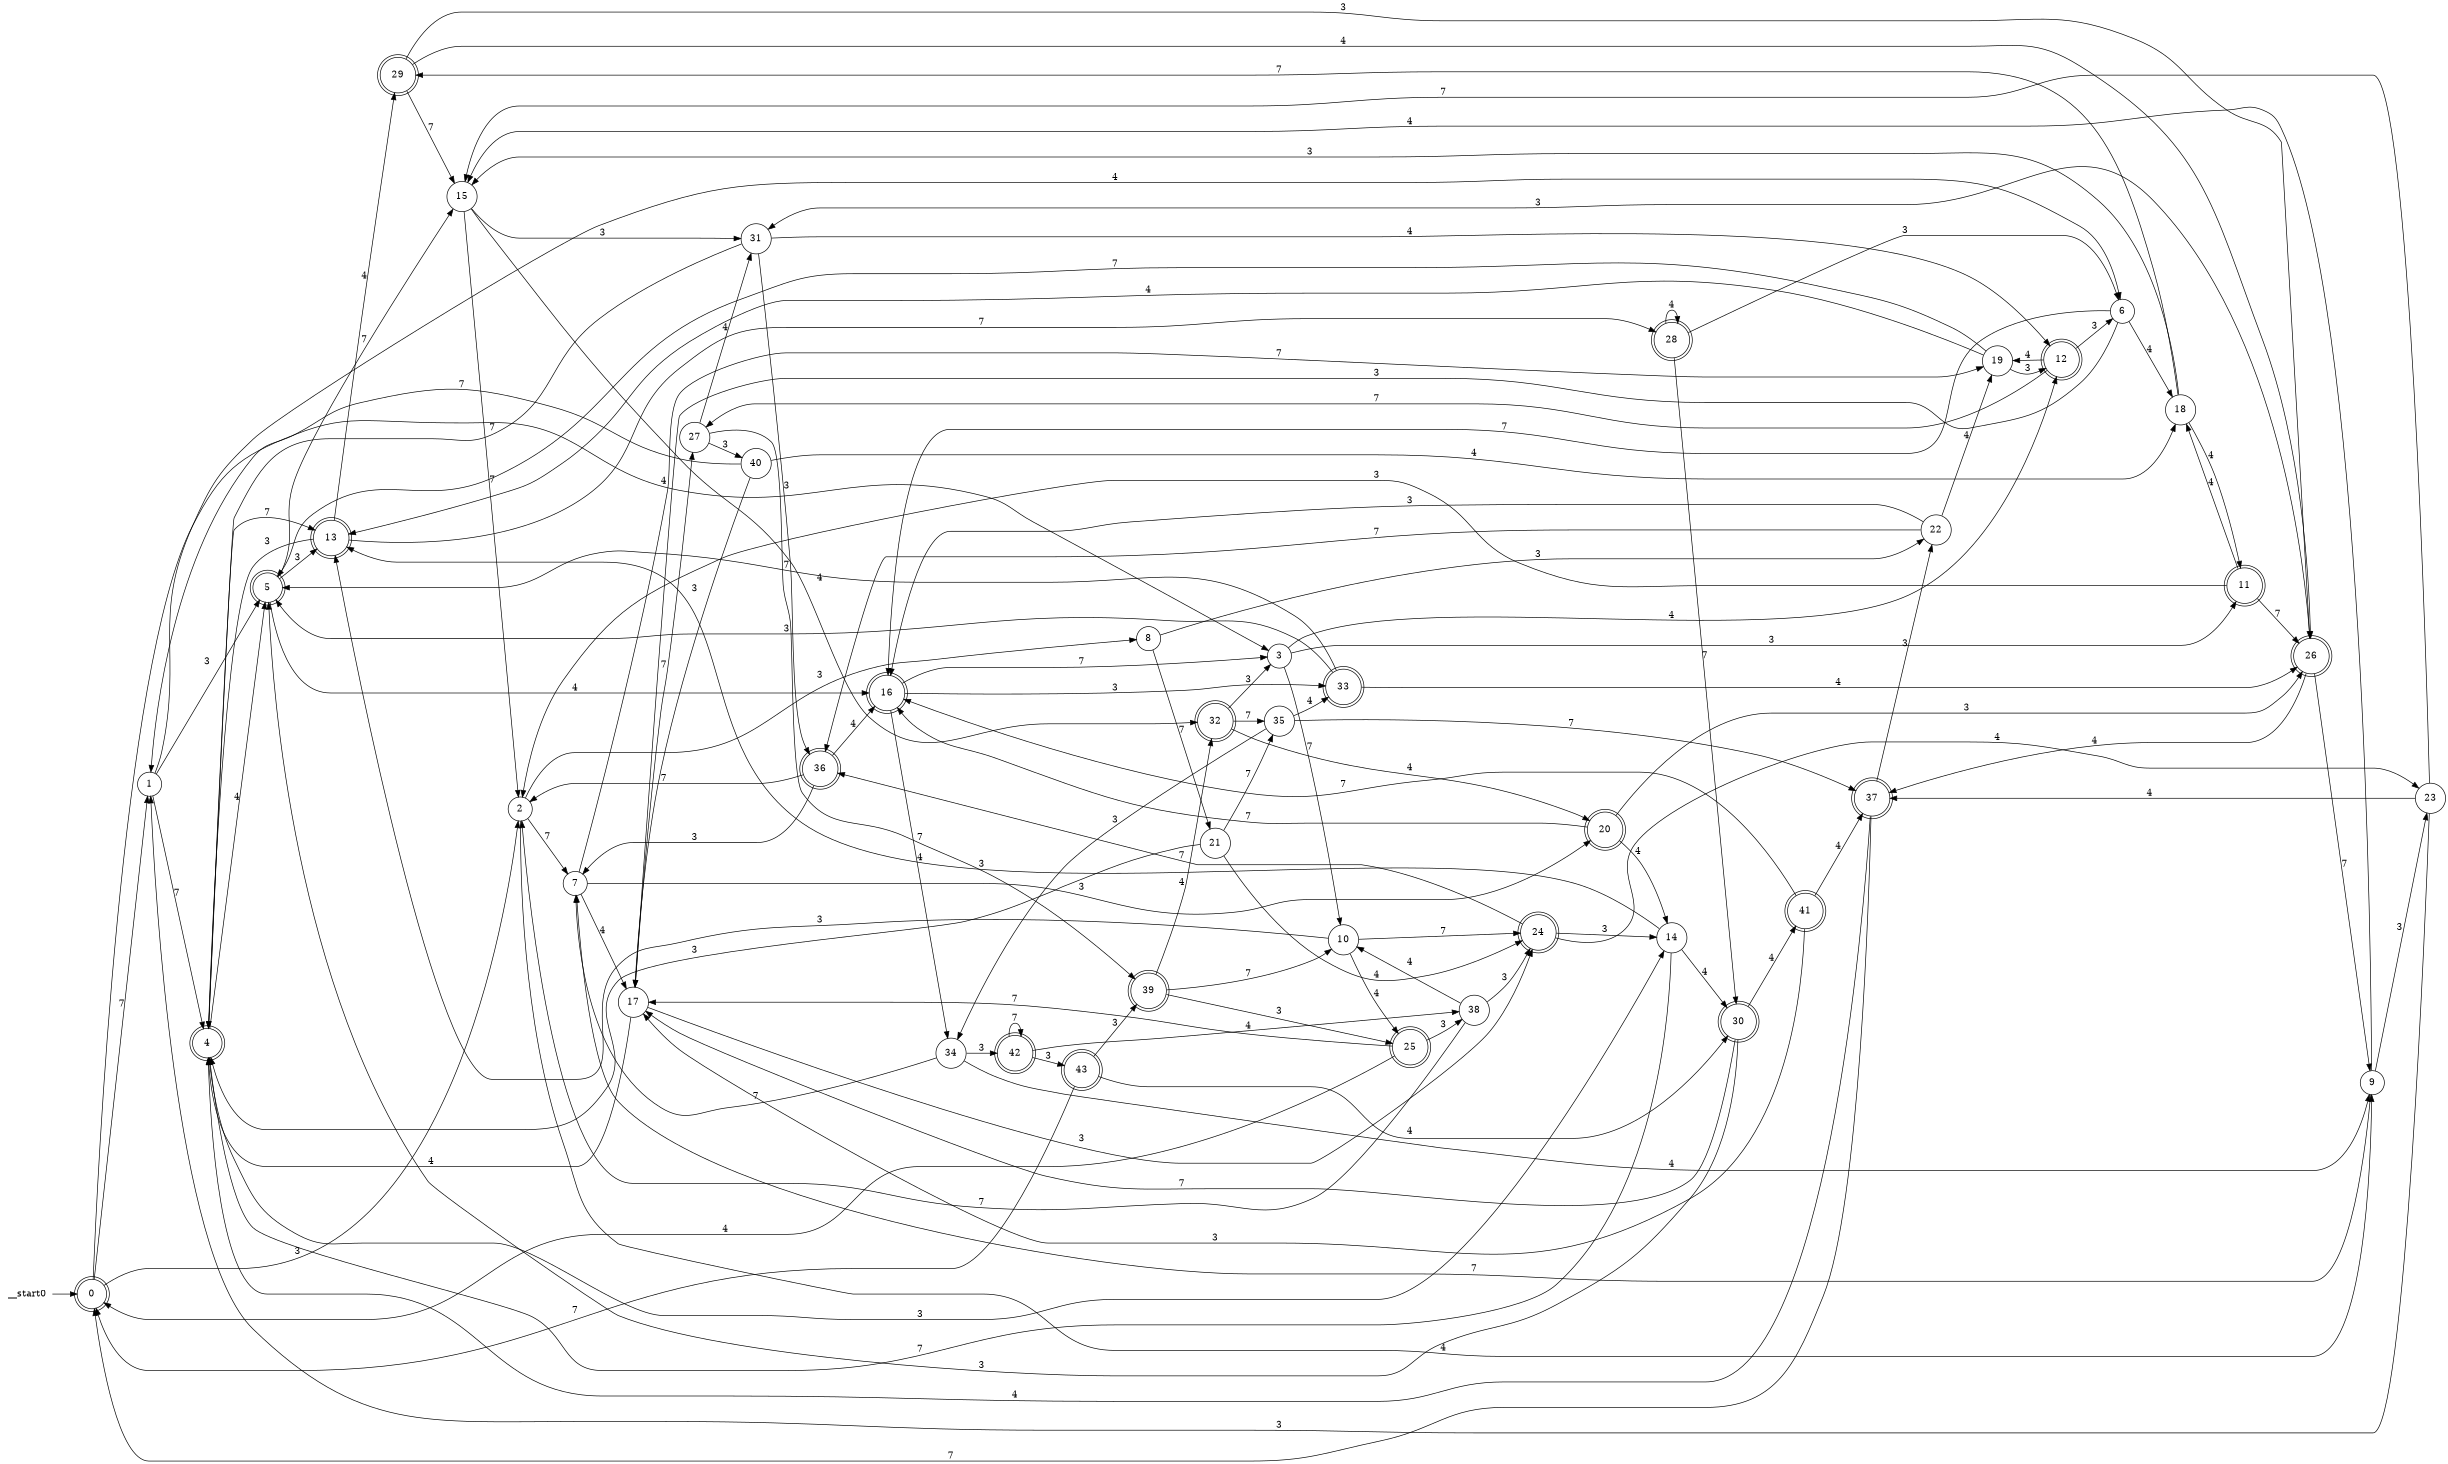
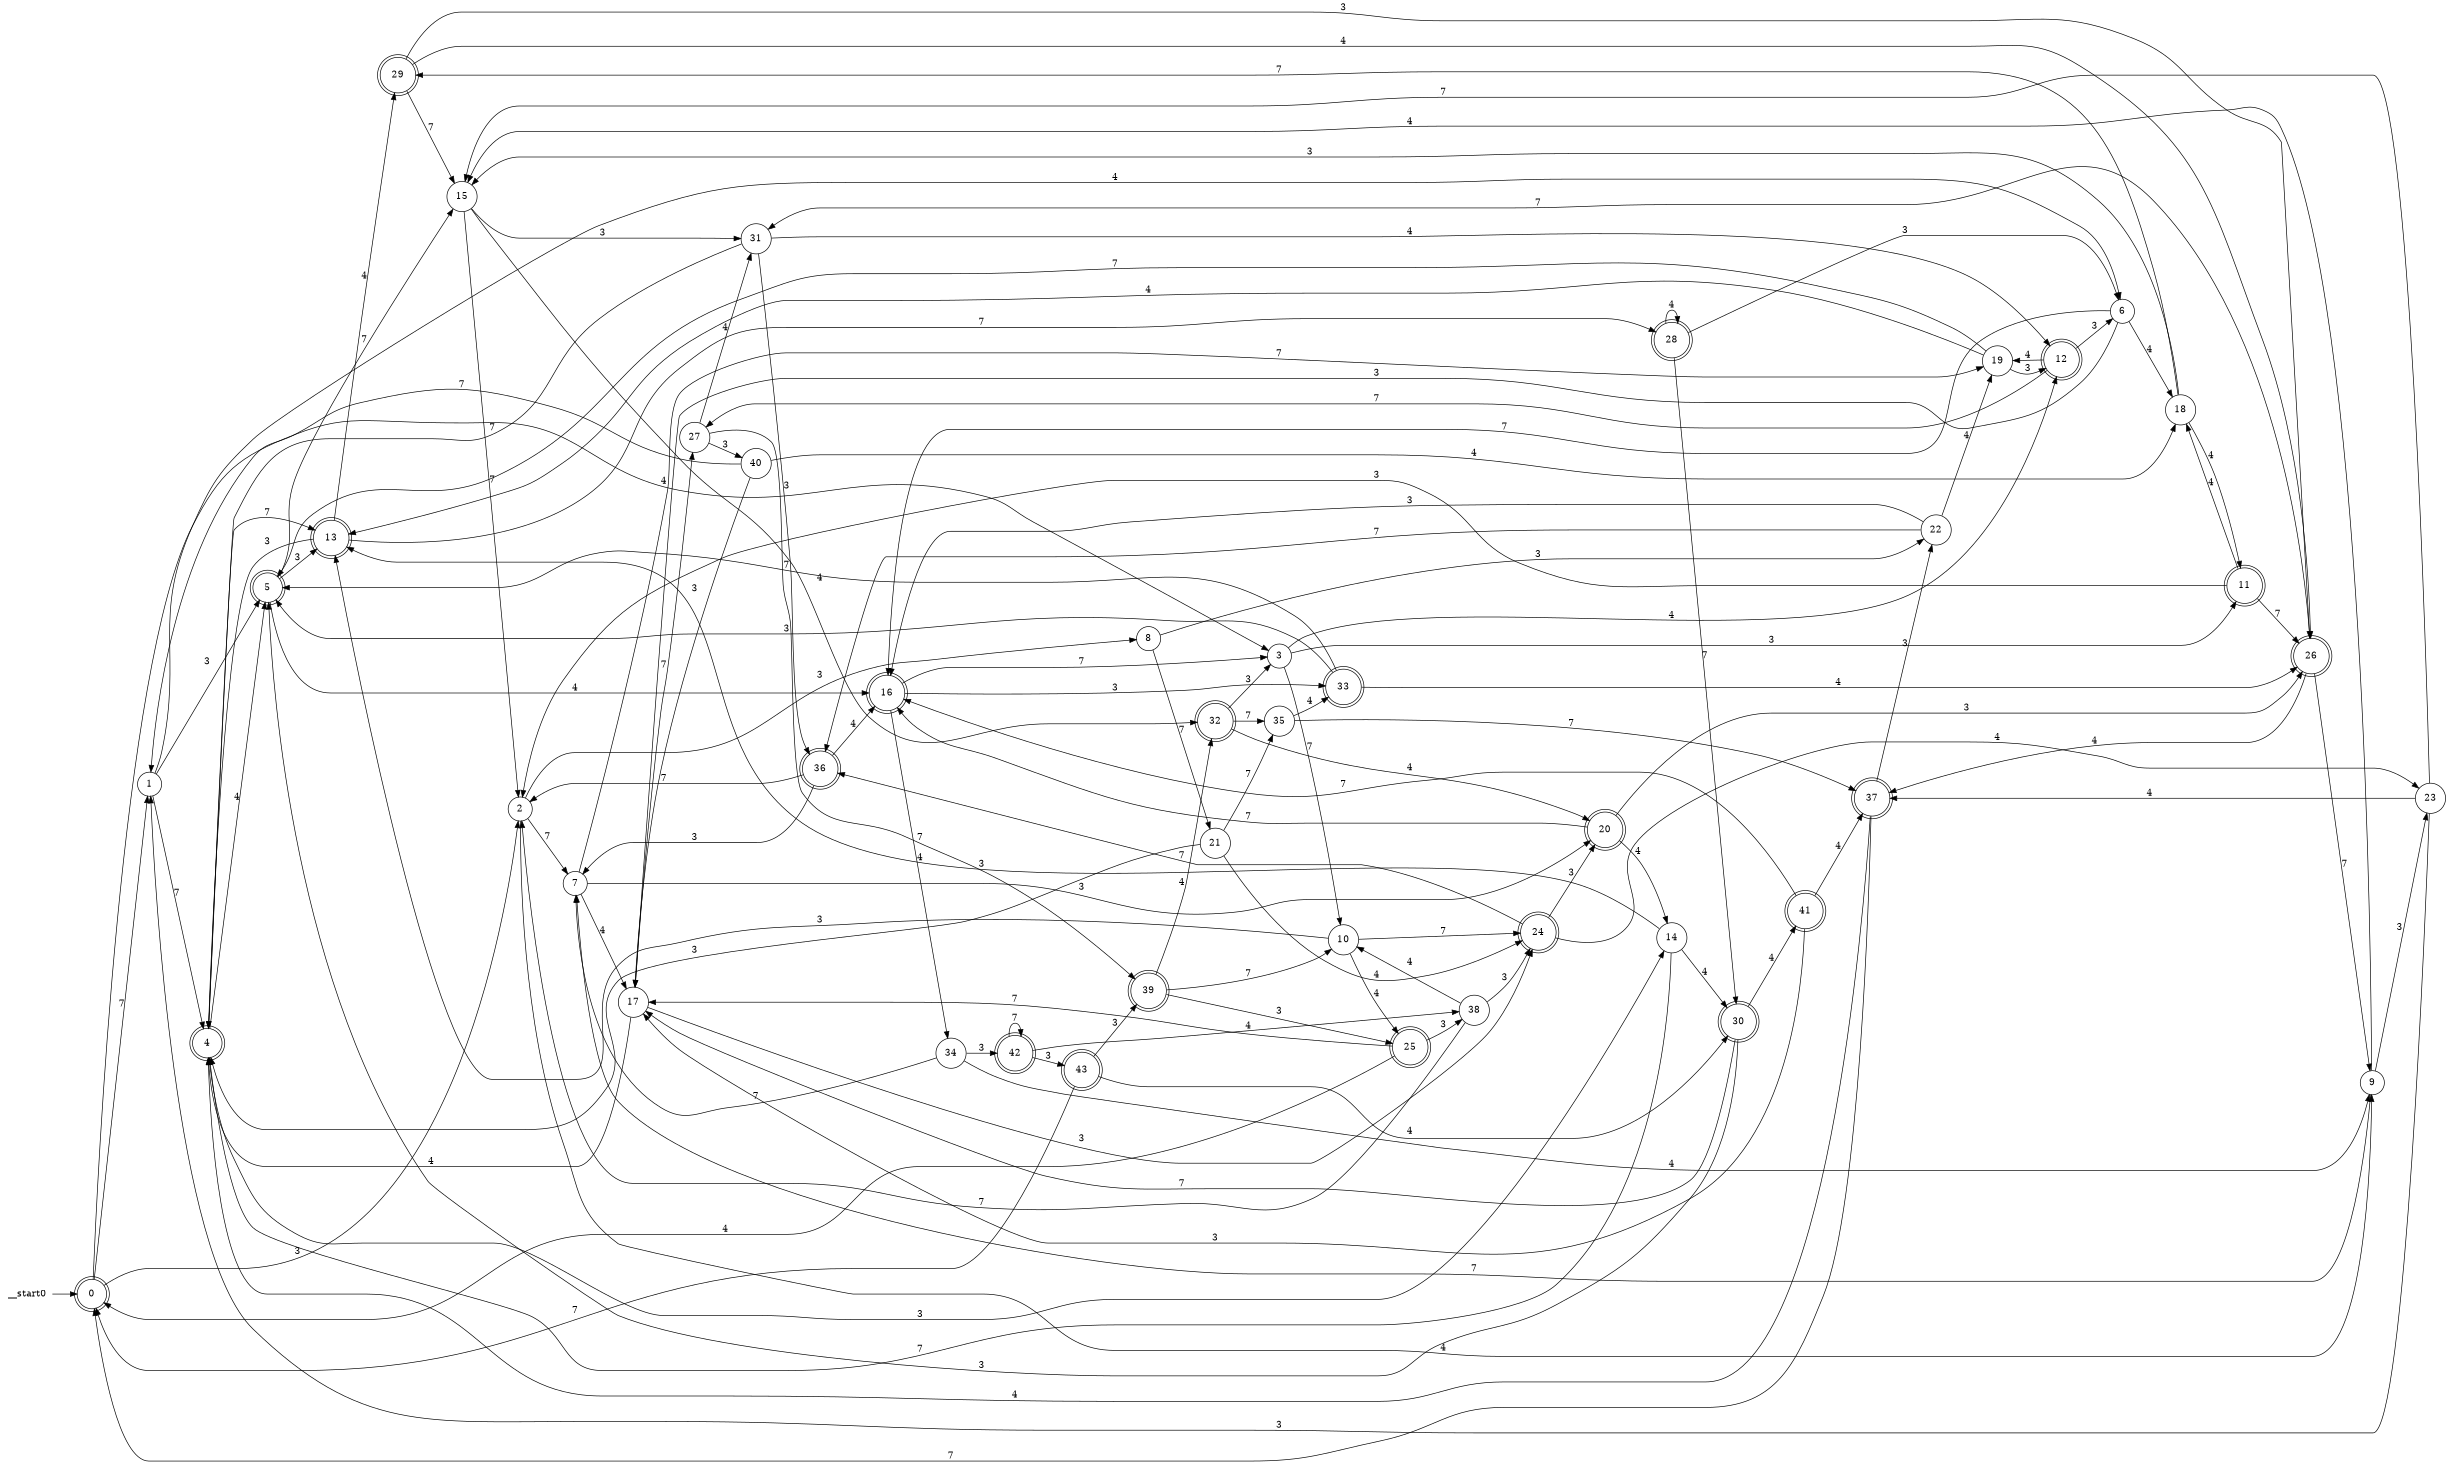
(1538, 203) -> (1538, 203)
(1082, 851) -> none
(1603, 935) -> (1568, 887)
